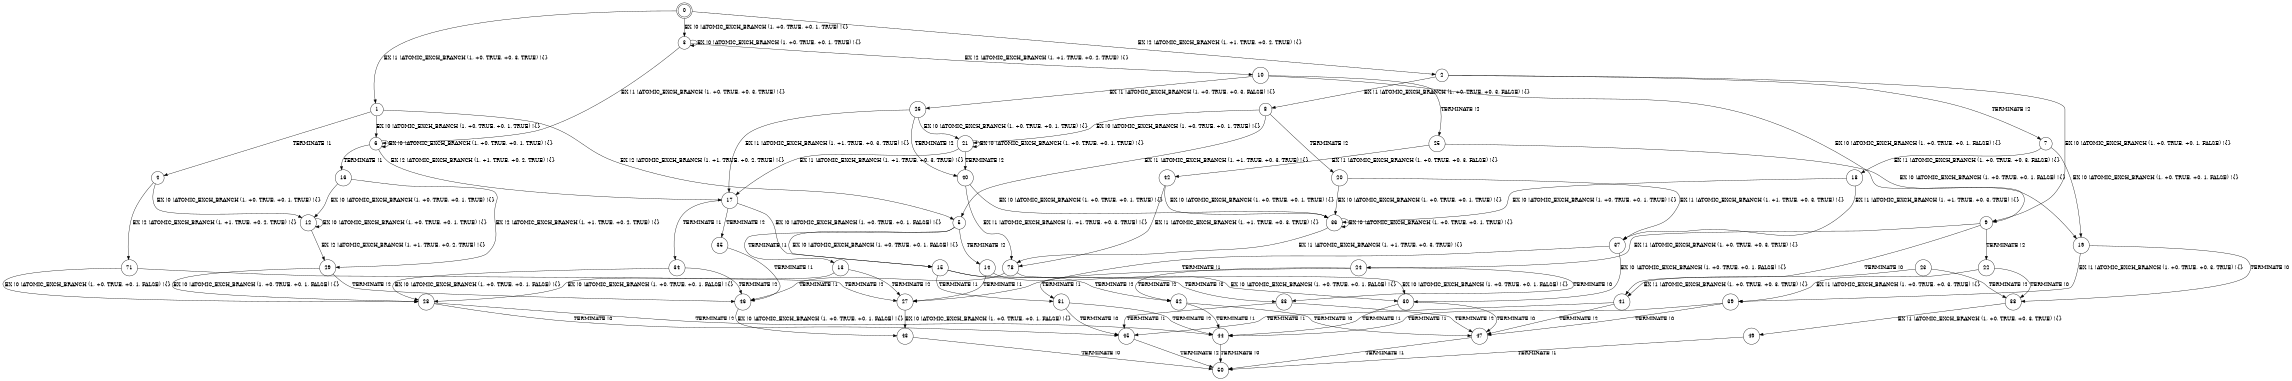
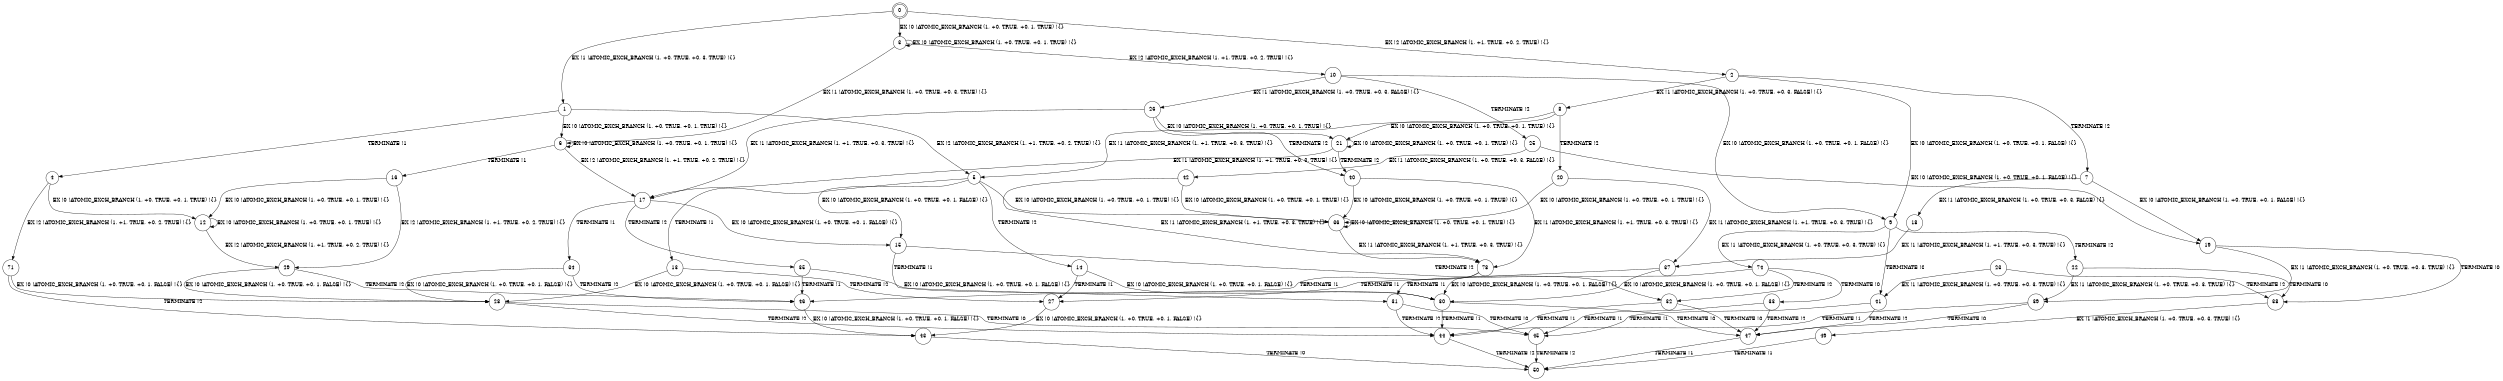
(1578, 186) -> (1147, 215)
(1359, 268) -> (1760, 268)
(517, 277) -> (454, 324)
(1152, 280) -> none
none -> (1120, 292)
(1240, 353) -> (1515, 353)
